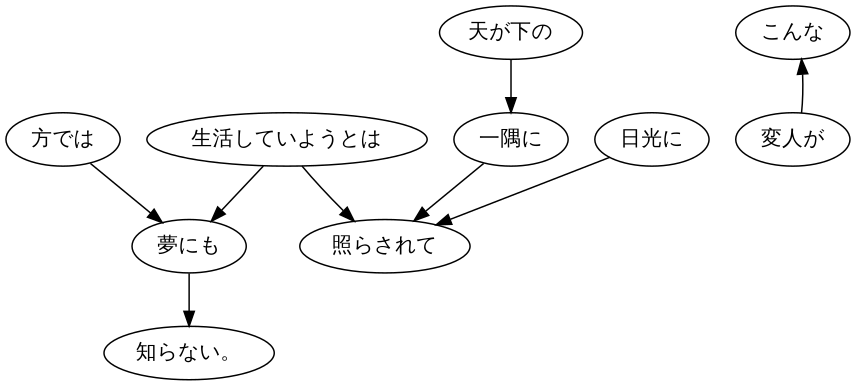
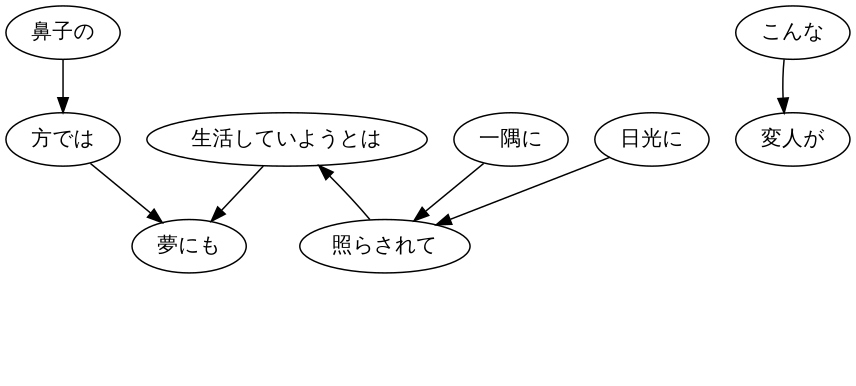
none -> (63, 33)
(511, 33) -> none
(803, 94) -> (783, 79)
(322, 189) -> (350, 197)
(189, 353) -> none
